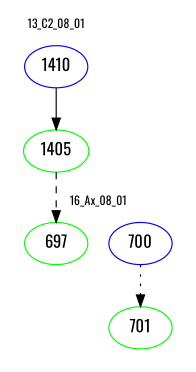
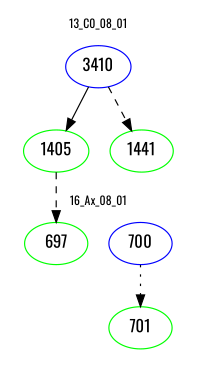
(56, 25) -> (98, 25)
(56, 67) -> (98, 67)
none -> (142, 151)
